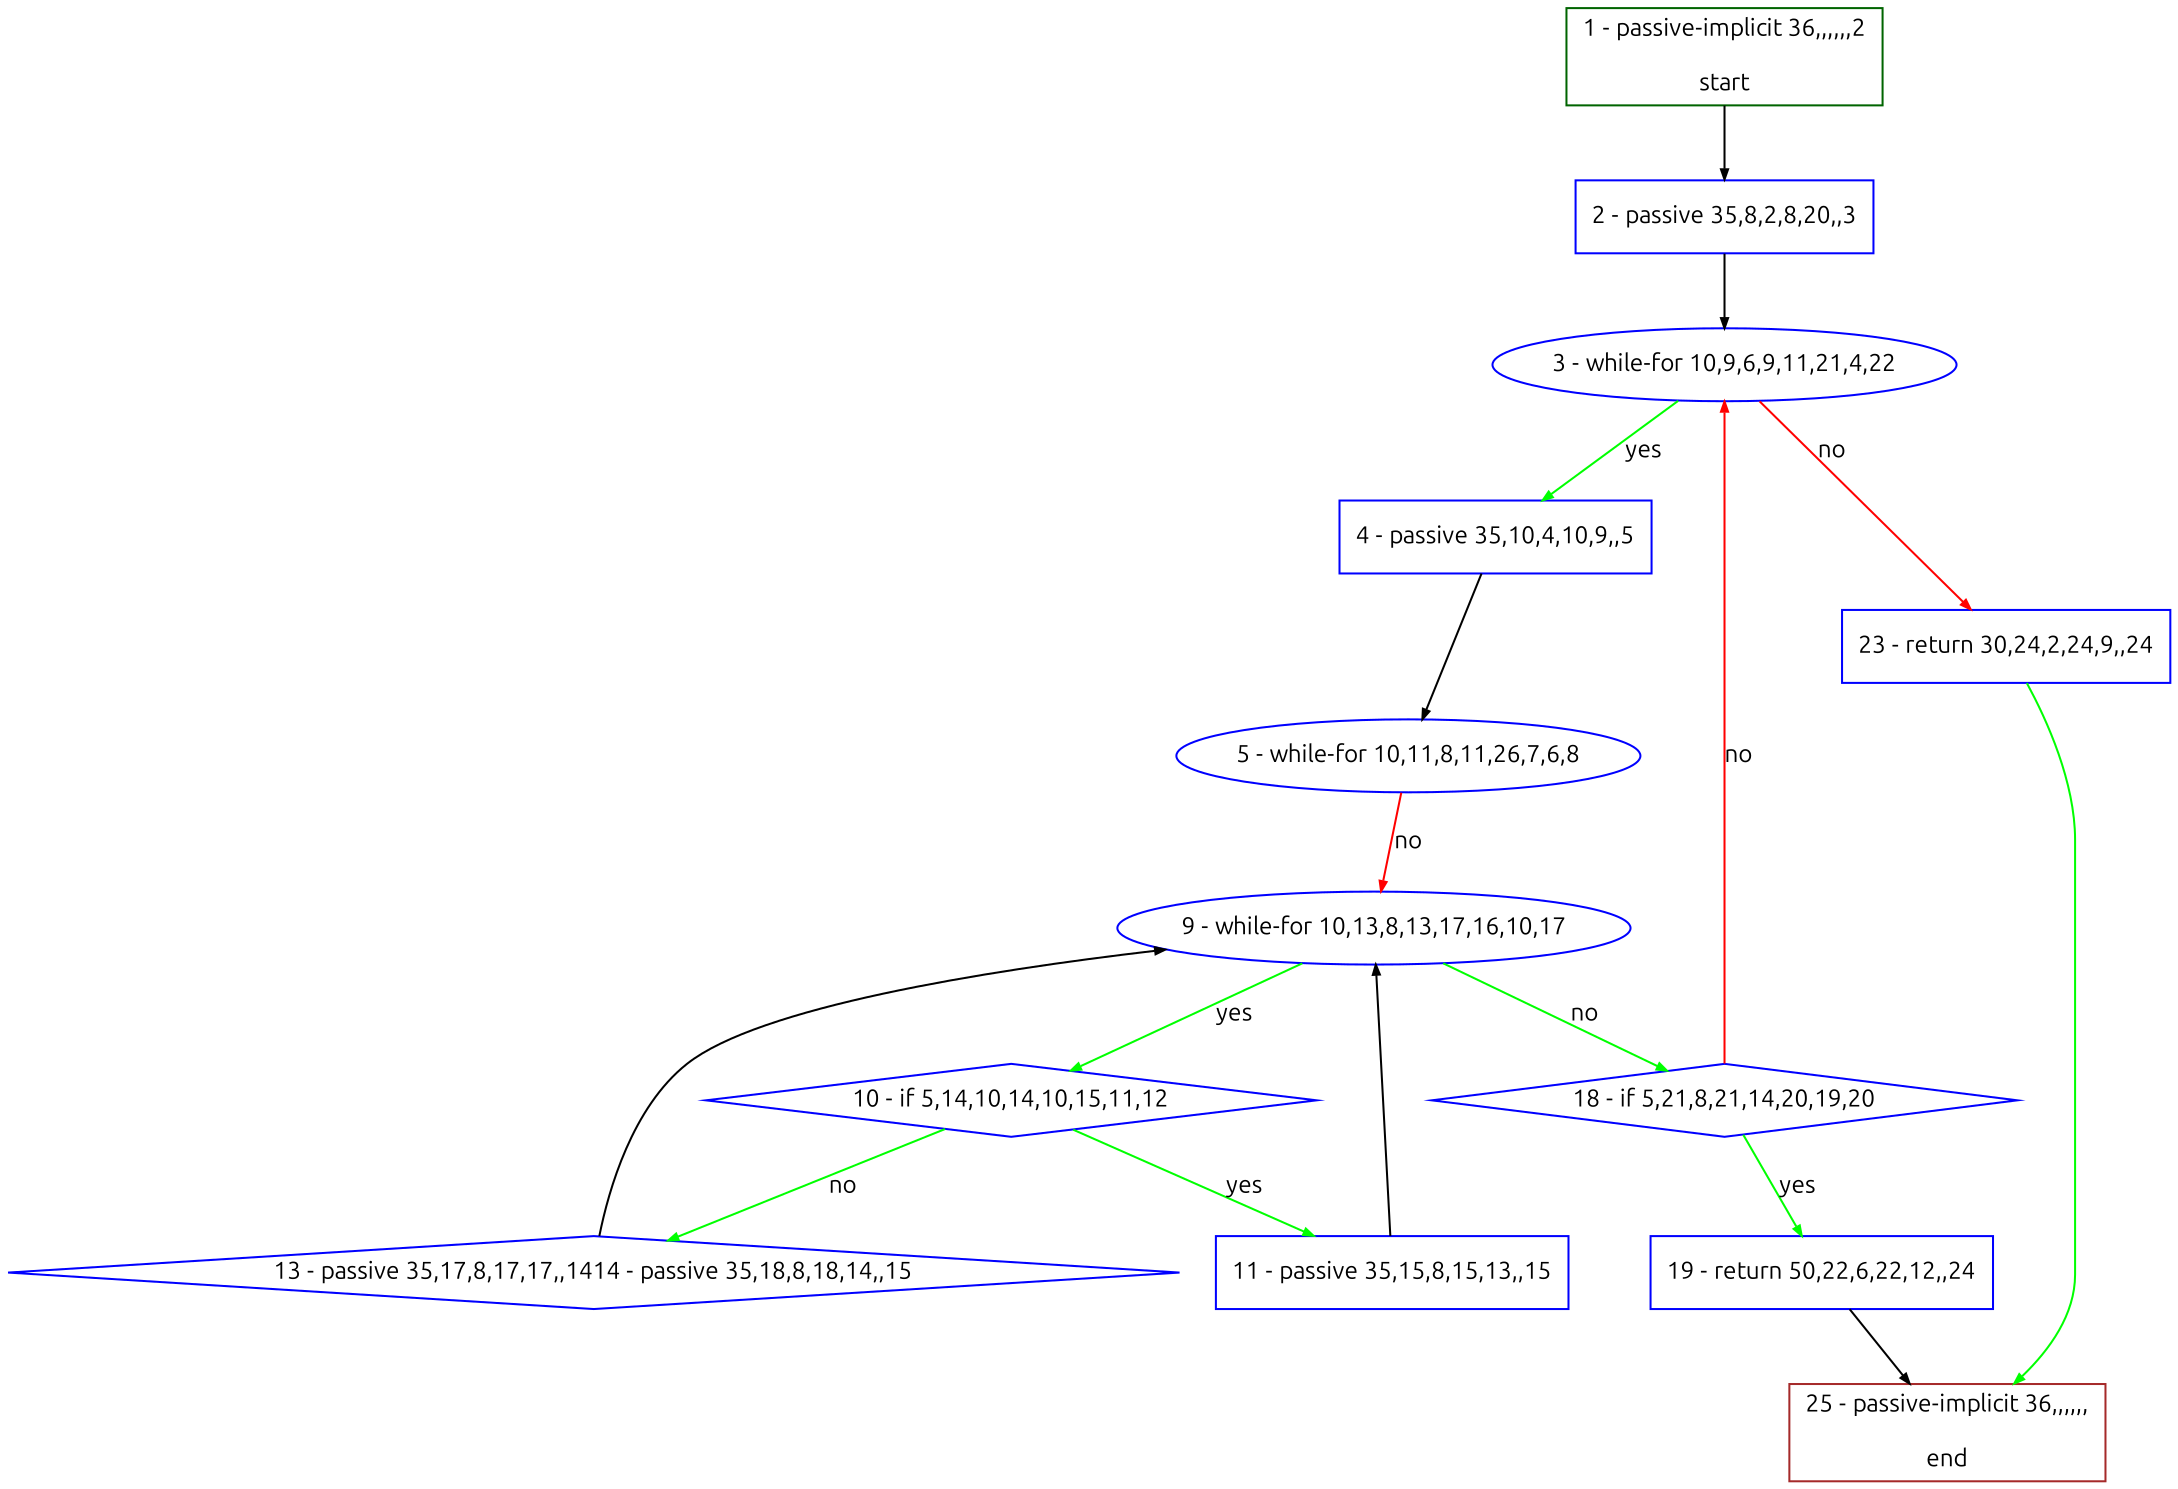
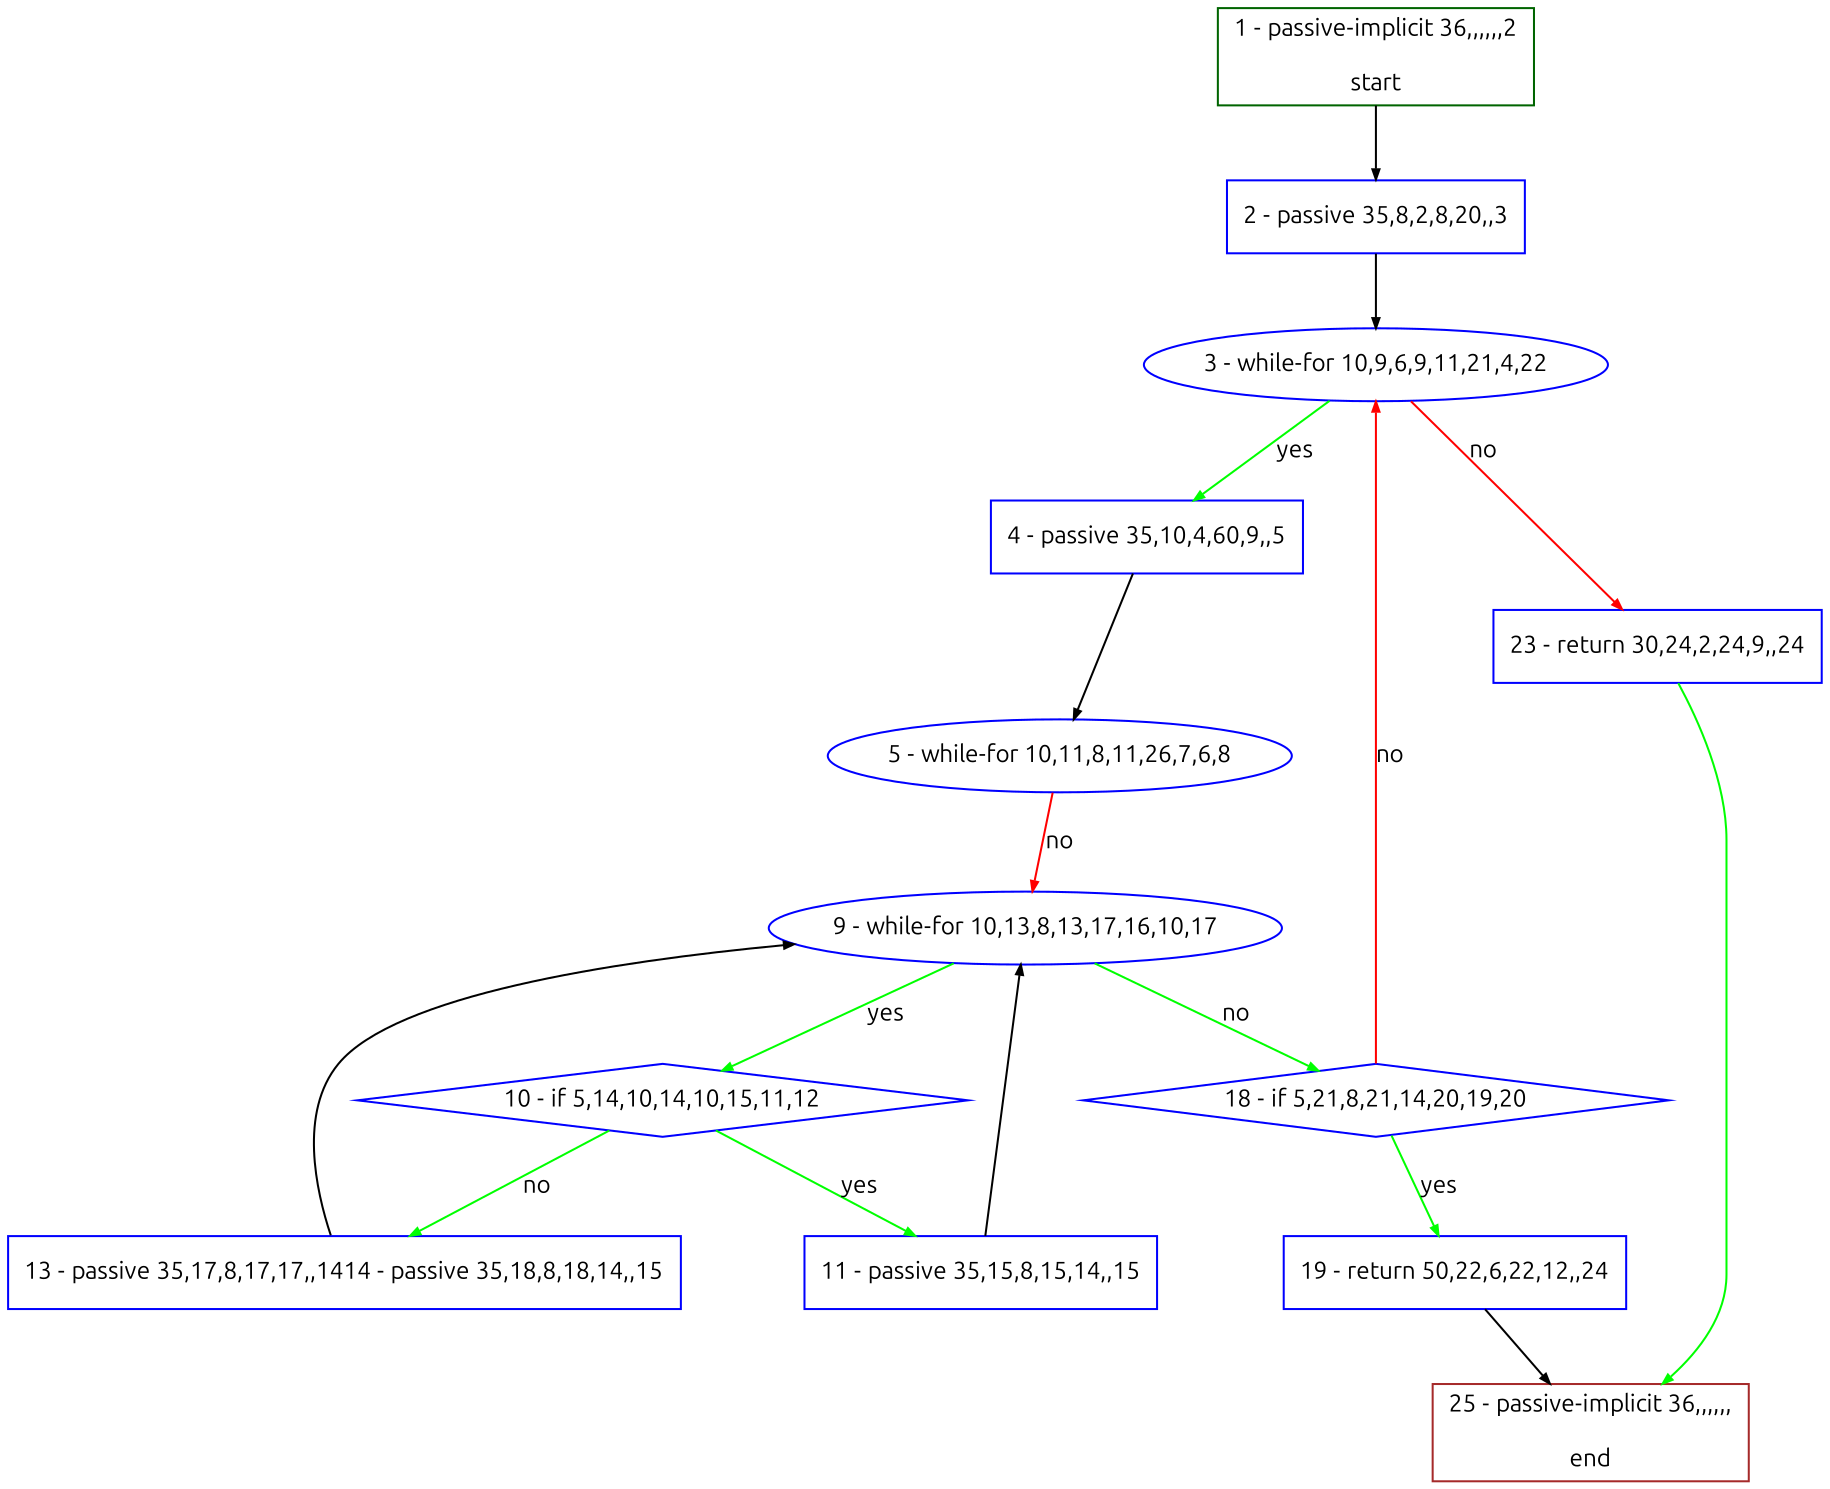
(1496, 537) -> (1147, 537)
(594, 1273) -> (344, 1273)
(1392, 1273) -> (981, 1273)
